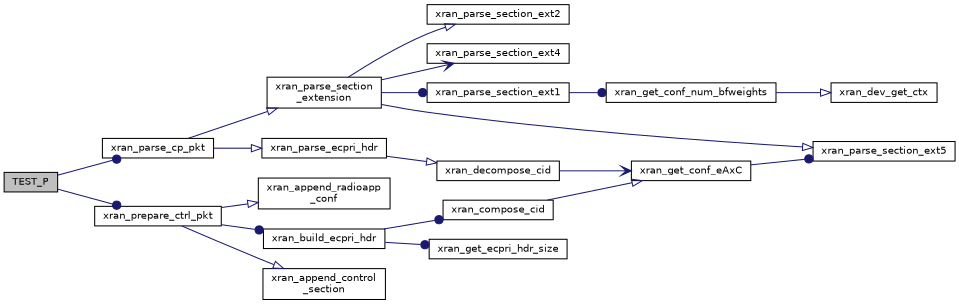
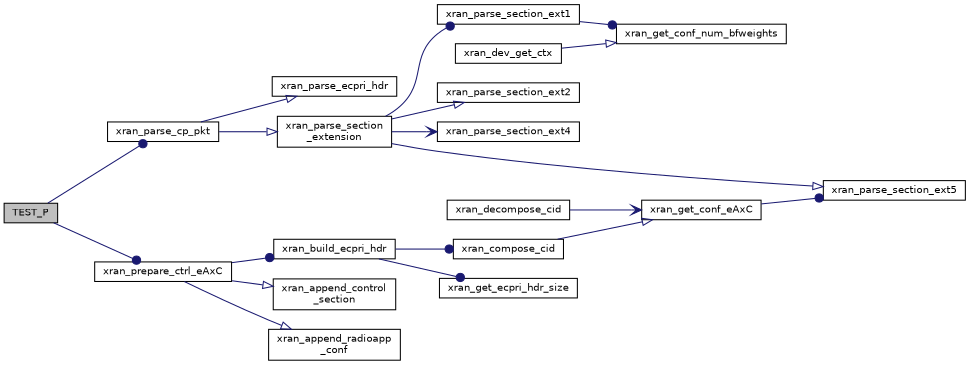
(798, 93) -> (584, 46)
(407, 159) -> none
(158, 216) -> (163, 272)
